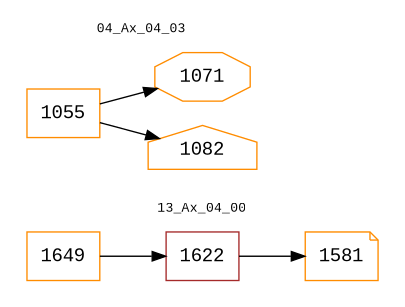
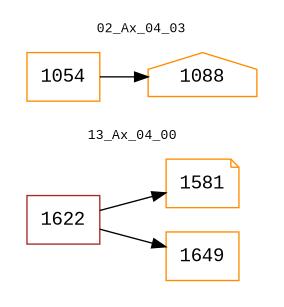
(142, 29) -> (142, 29)
(203, 77) -> none
(63, 113) -> (63, 77)
(203, 150) -> (203, 77)
(126, 256) -> (126, 236)
